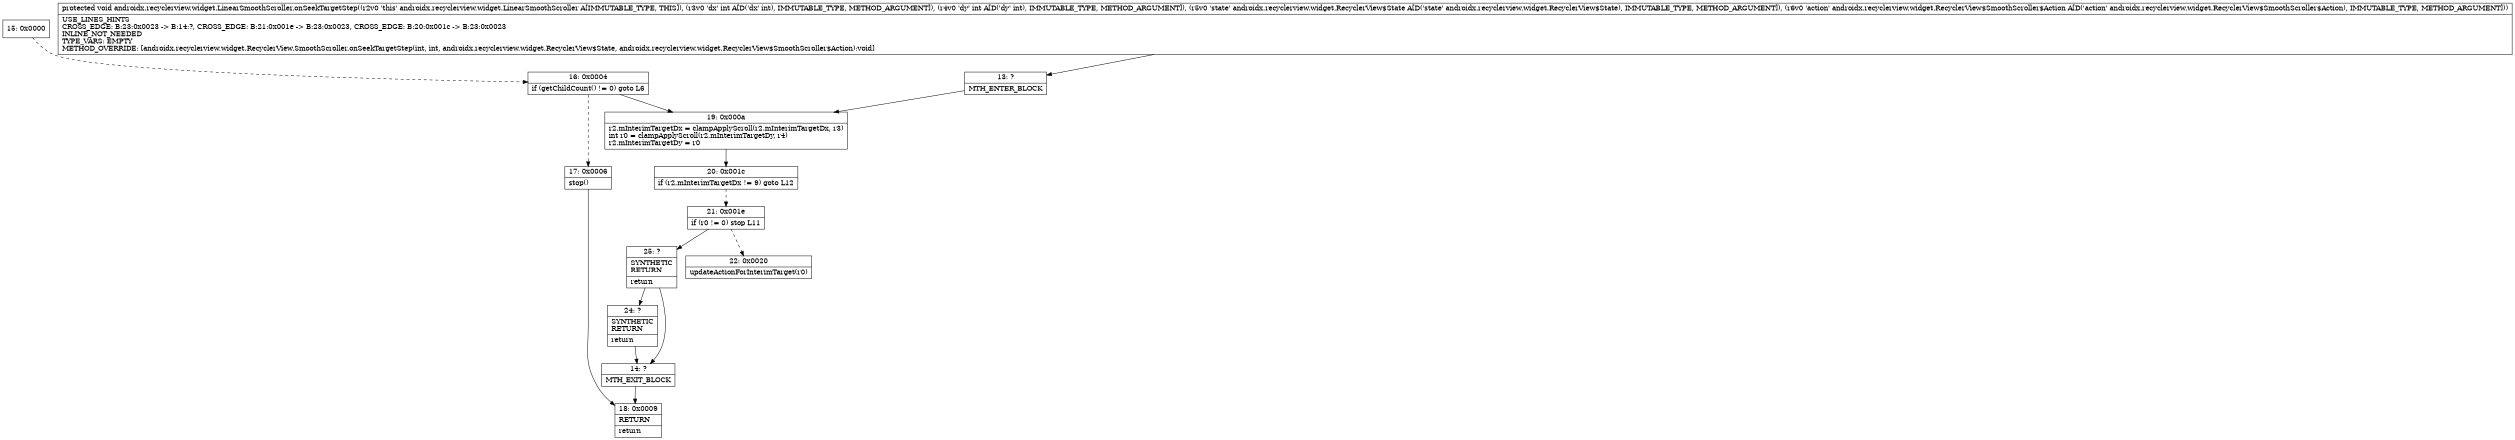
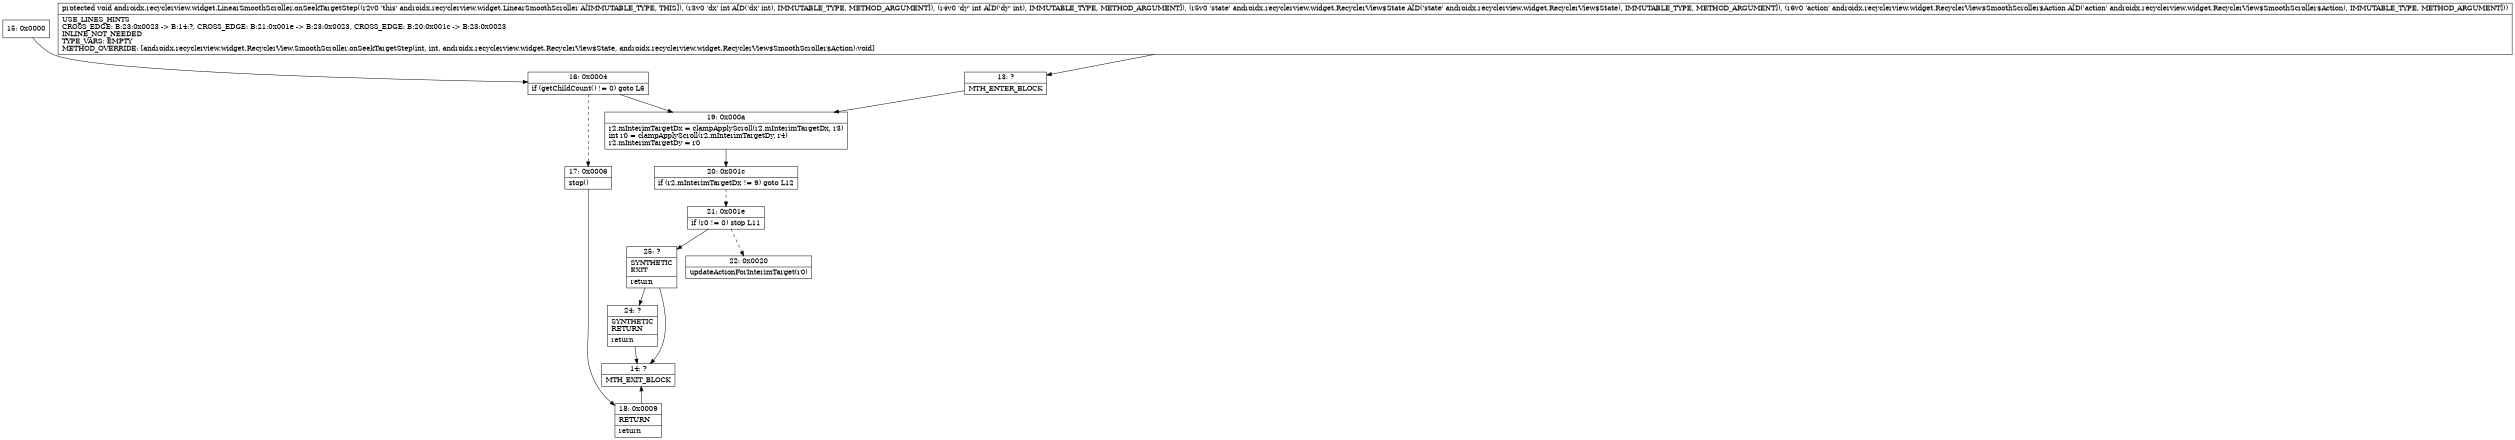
(274, 75) -> (274, 75)
(646, 270) -> (639, 270)
(635, 393) -> (642, 397)
